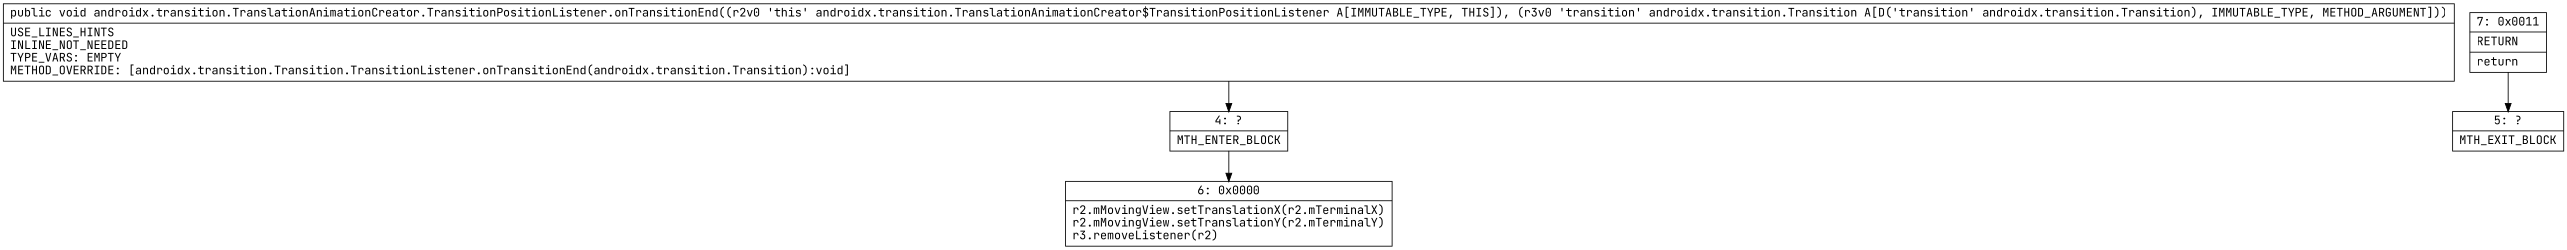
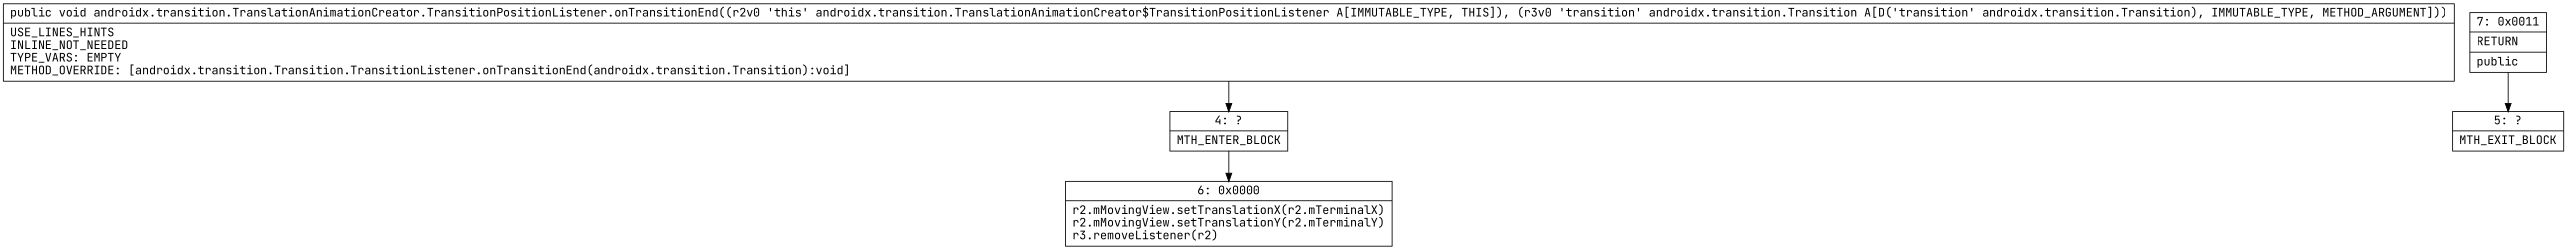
(2498, 62) -> (2498, 62)
